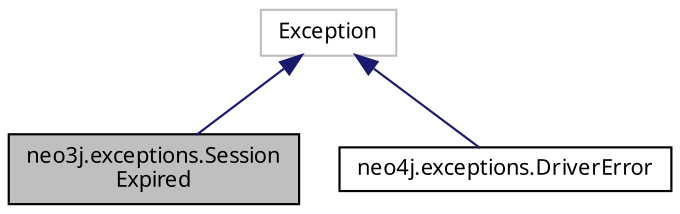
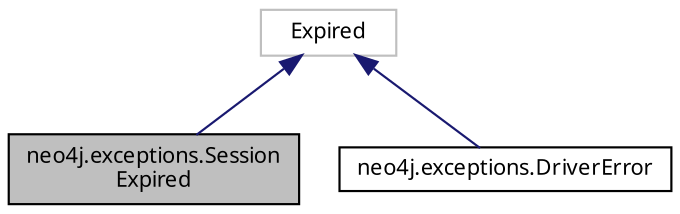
(329, 33) -> (329, 33)
(154, 169) -> (154, 169)
